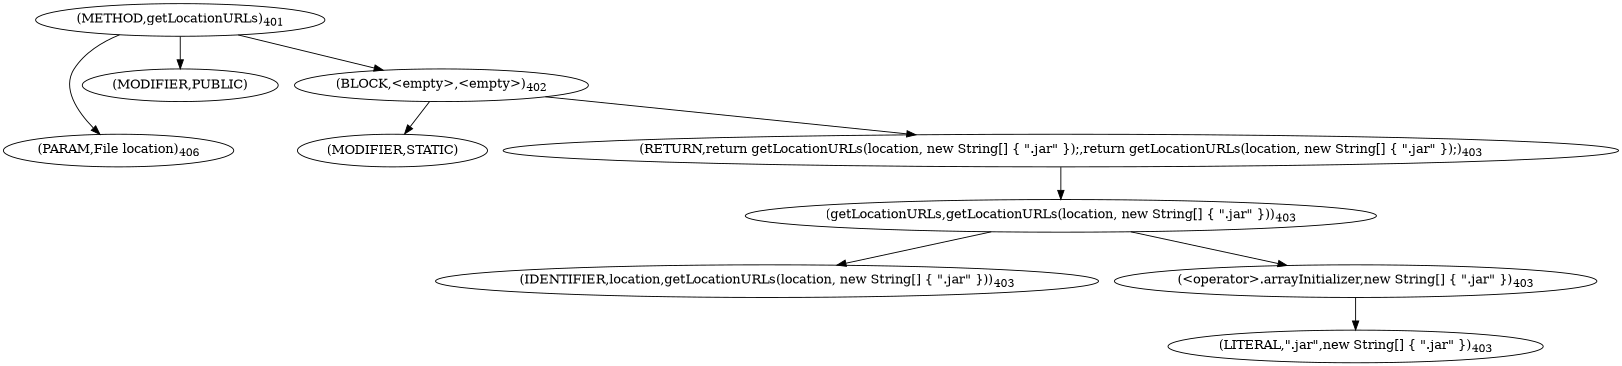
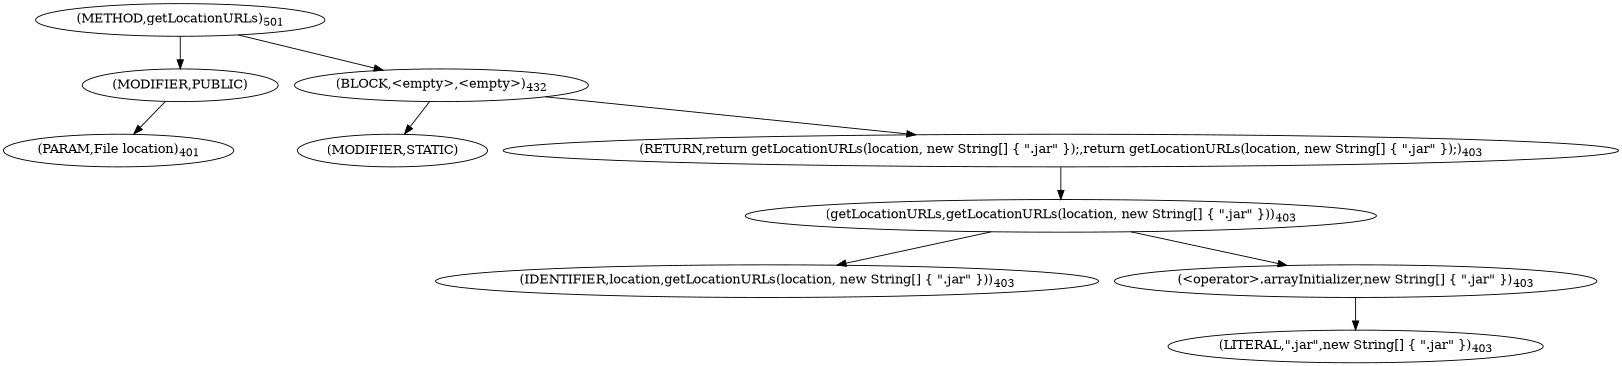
(274, 19) -> (274, 19)
(72, 73) -> (153, 114)
(537, 84) -> (537, 84)
(189, 149) -> (189, 149)
